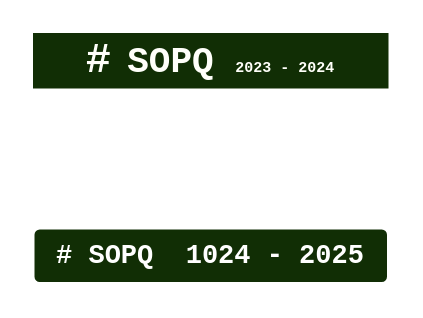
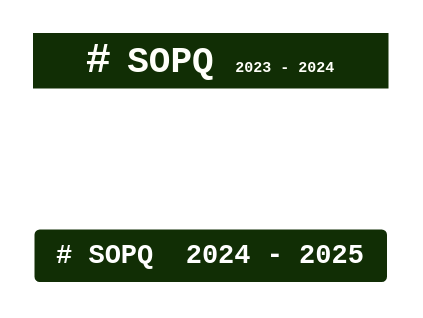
(211, 256) -> (211, 256)
